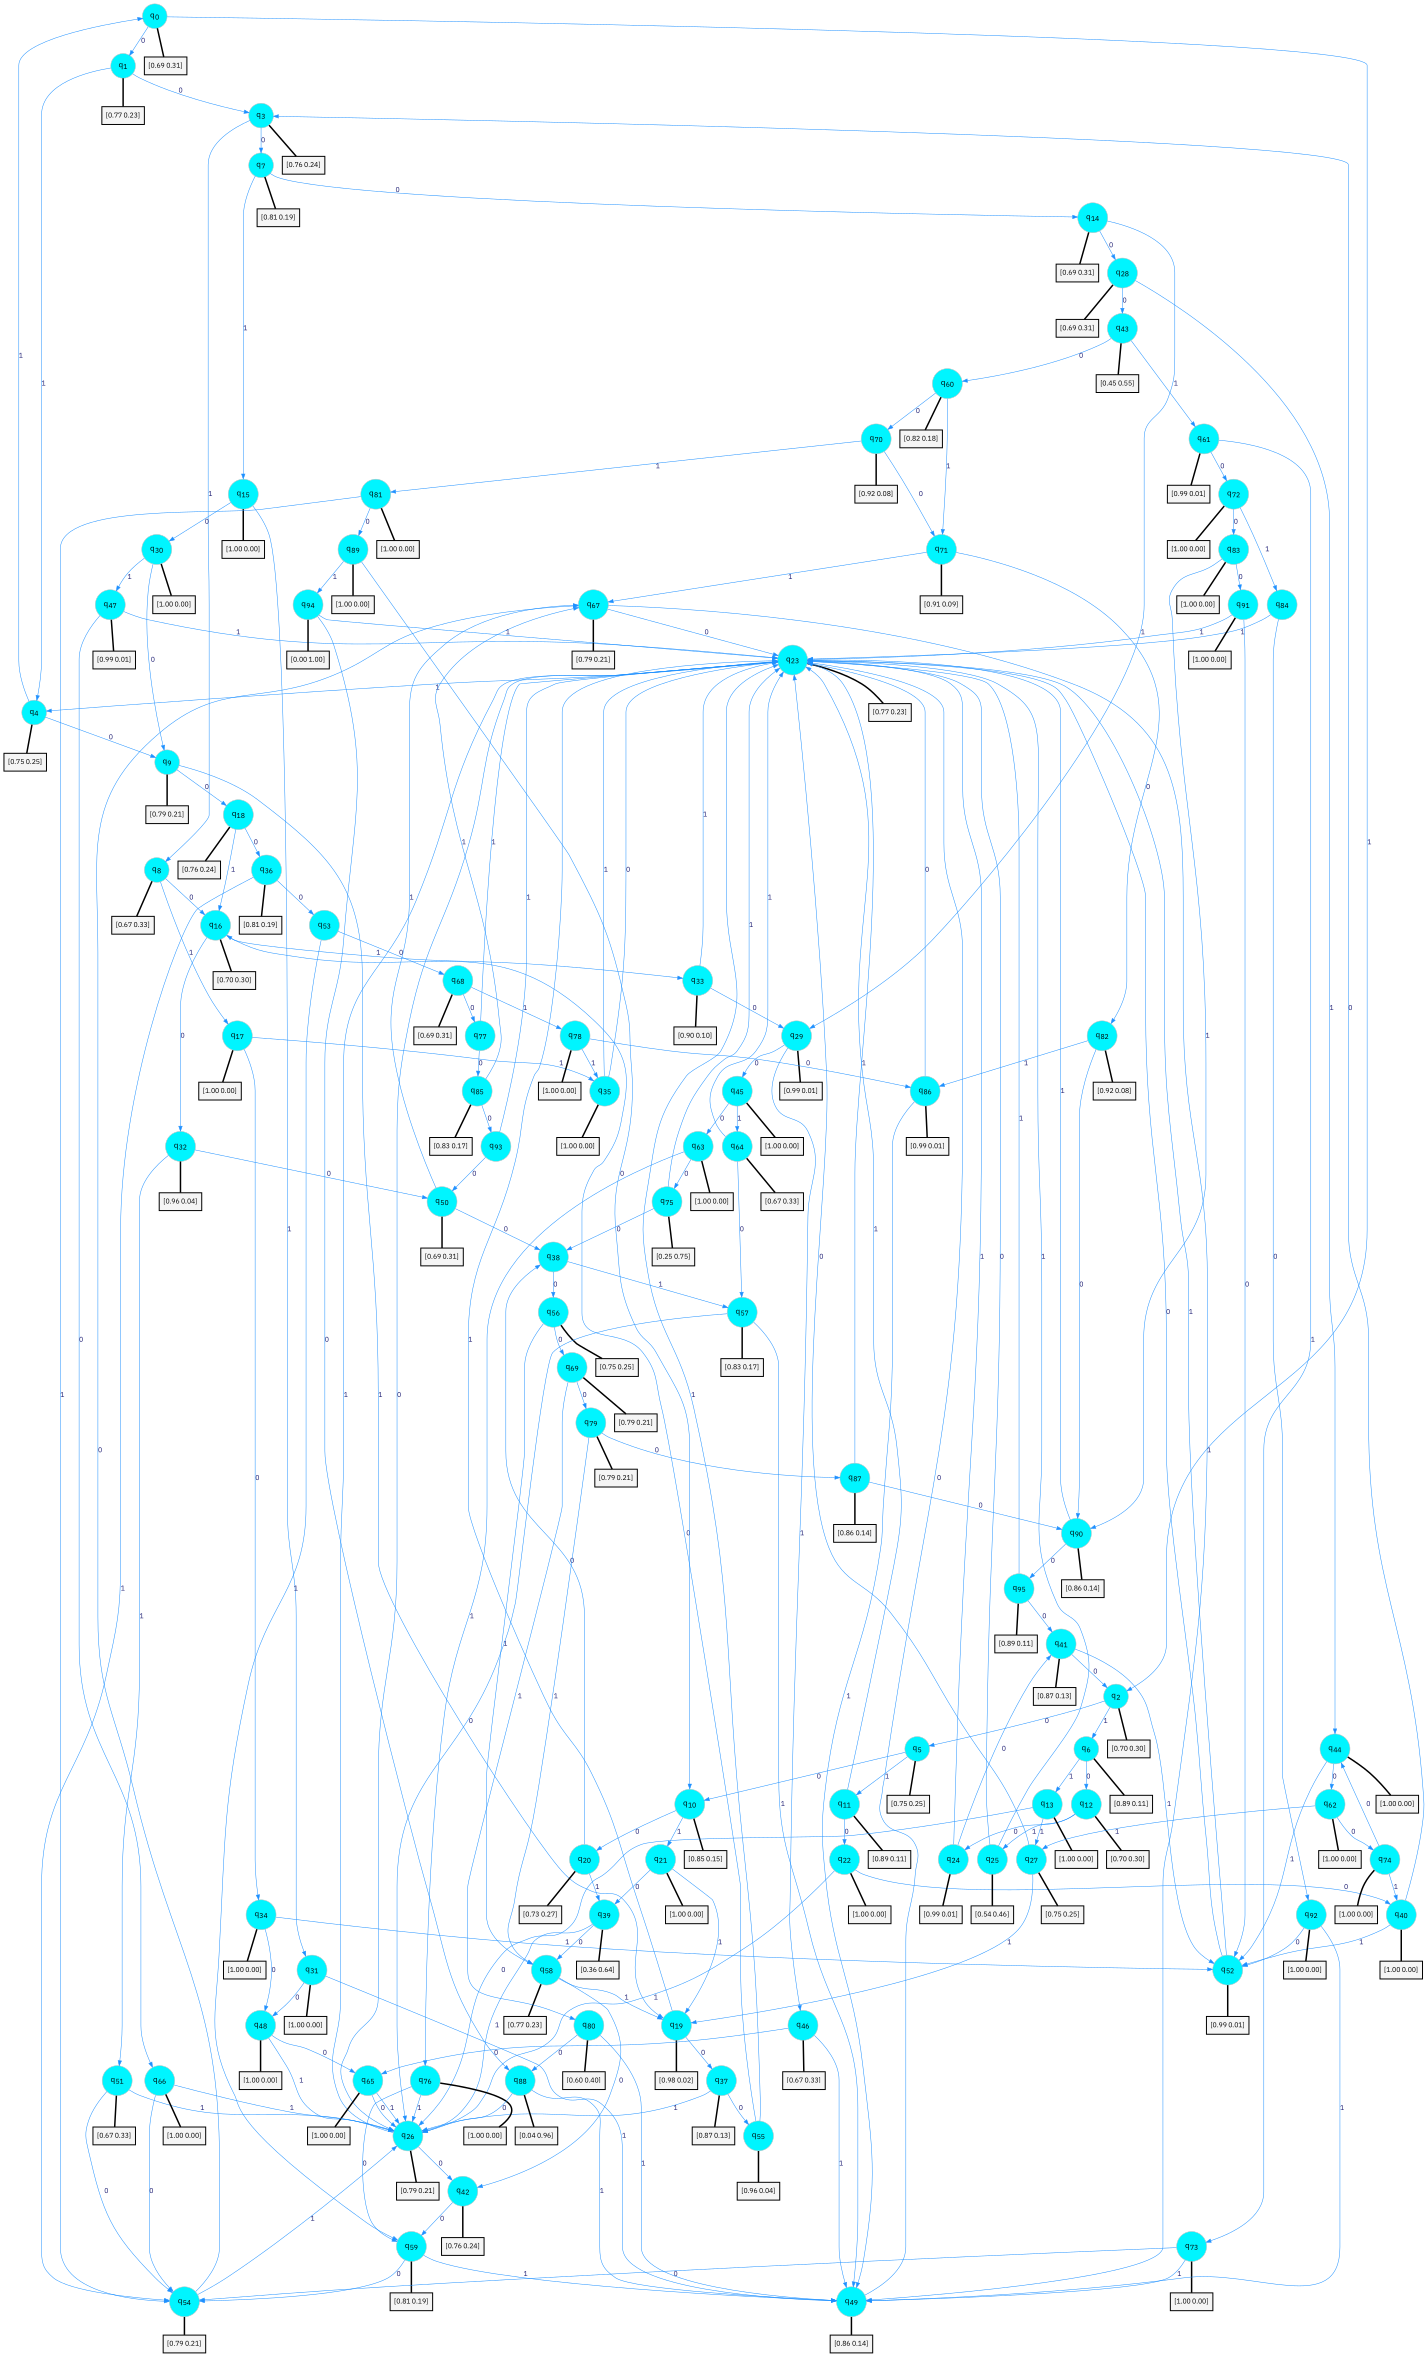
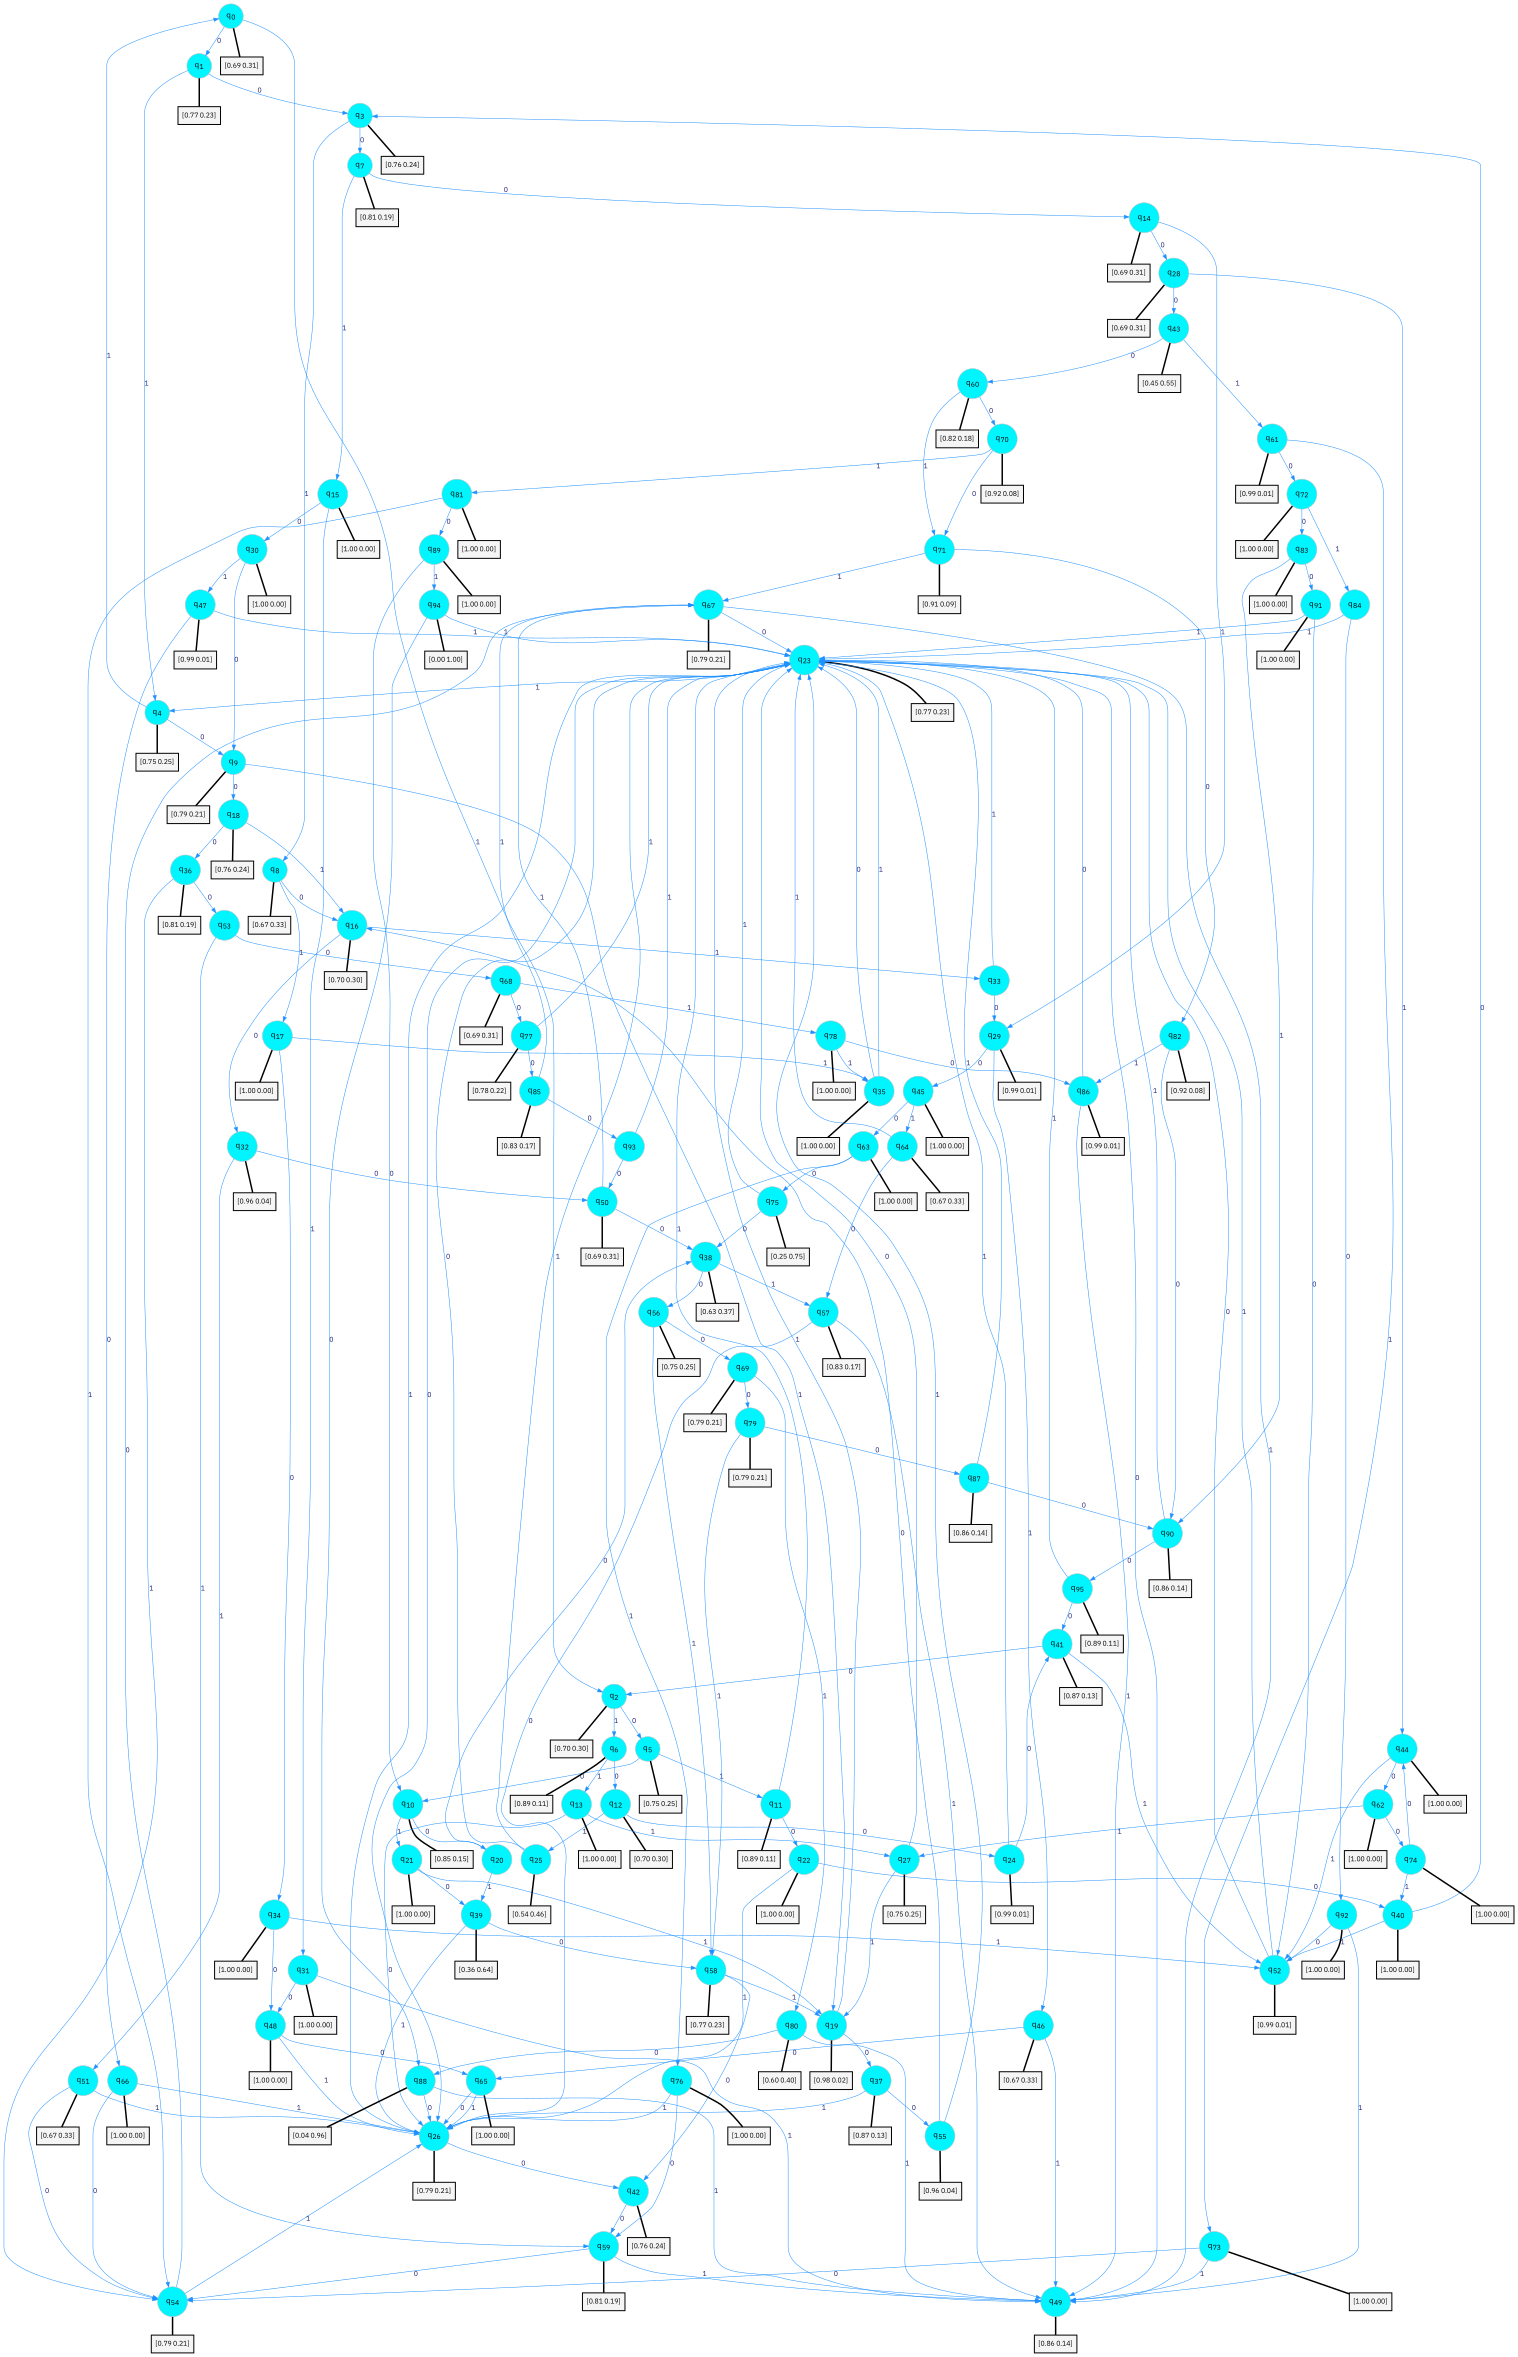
(695, 1036) -> none
none -> (490, 1091)
none -> (717, 1312)
(540, 1915) -> none
